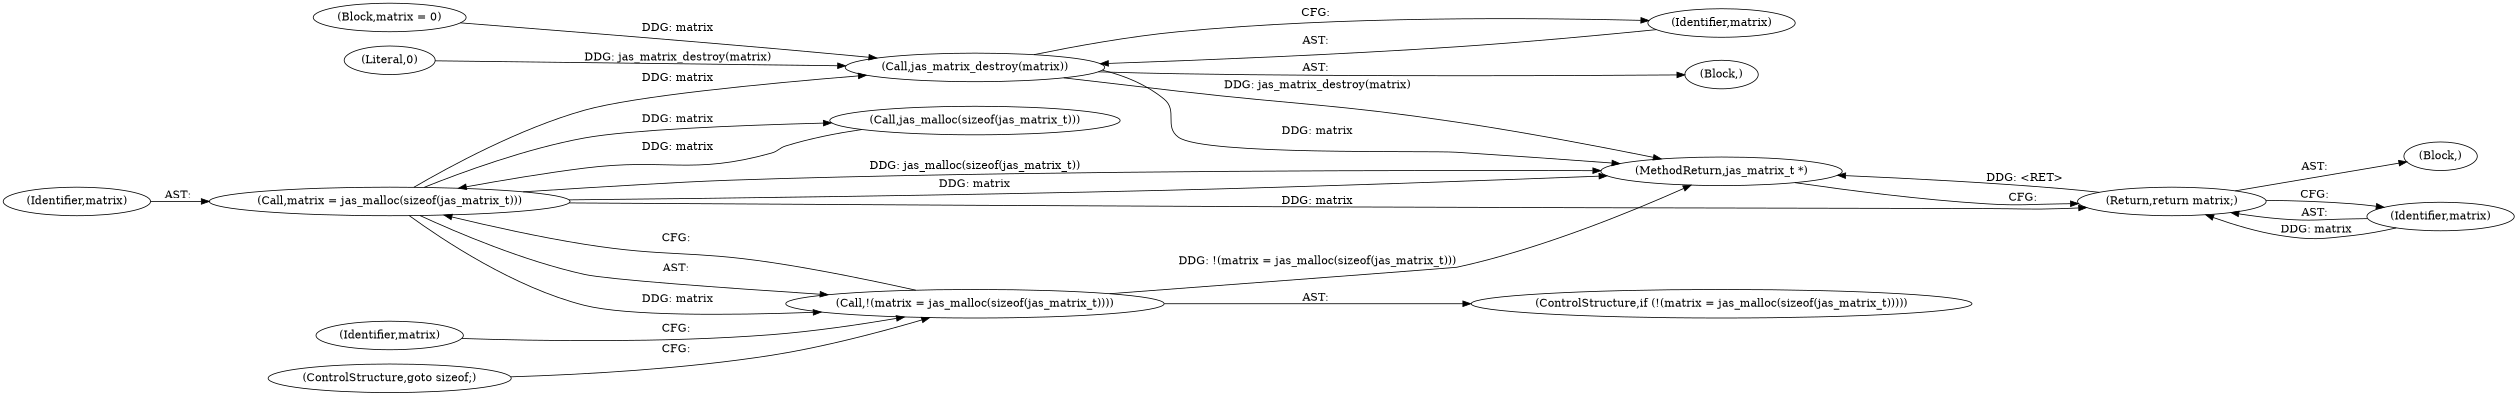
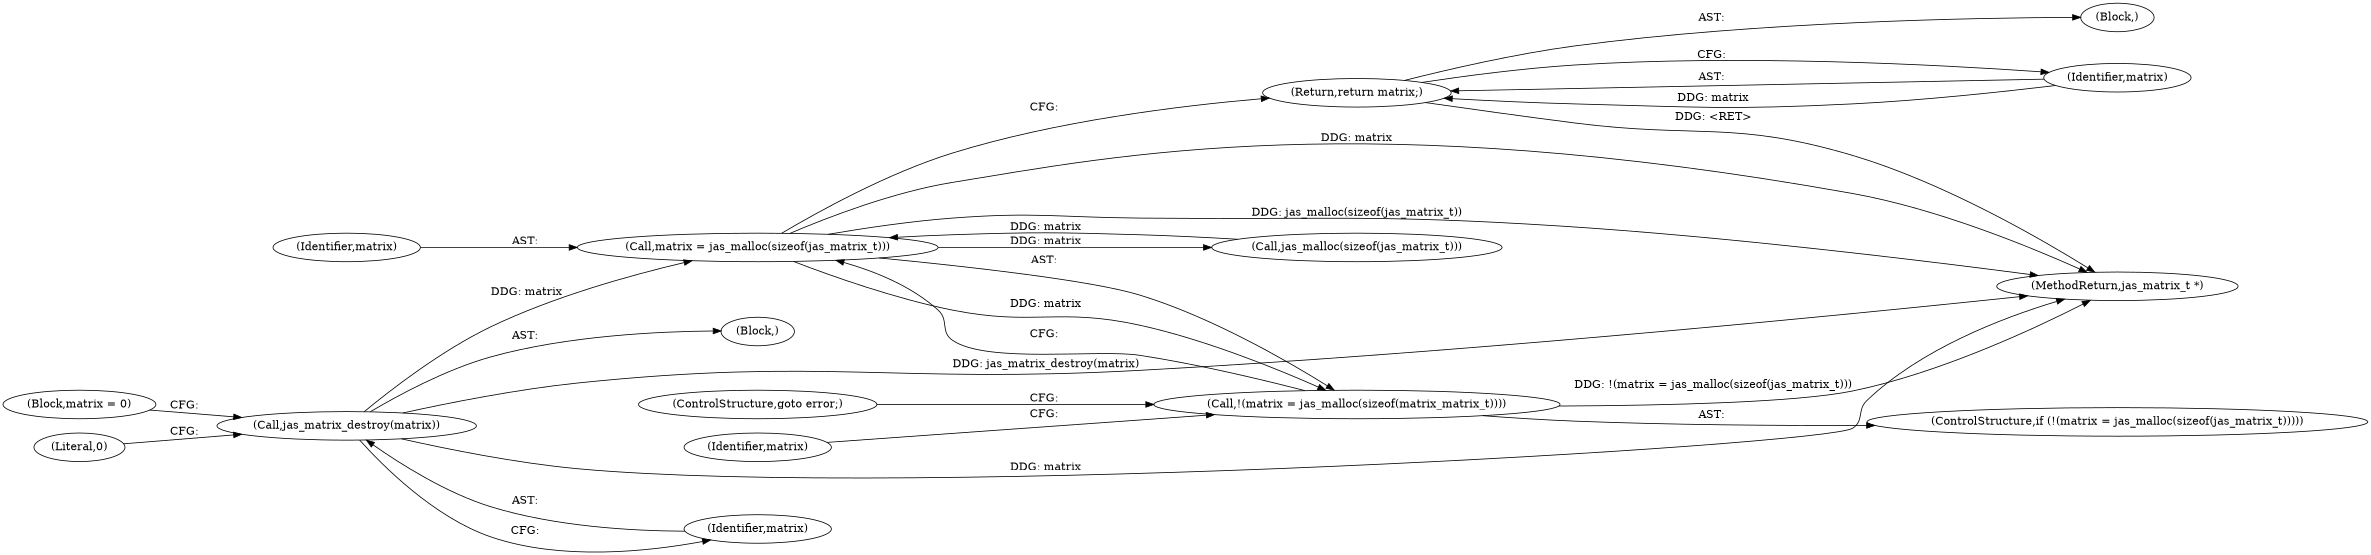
(678, 28) -> (186, 406)
(678, 57) -> (186, 432)
(628, 101) -> (514, 316)
(1932, 199) -> none
(1318, 201) -> (1046, 107)
(975, 304) -> (1357, 404)
(390, 378) -> (758, 404)
